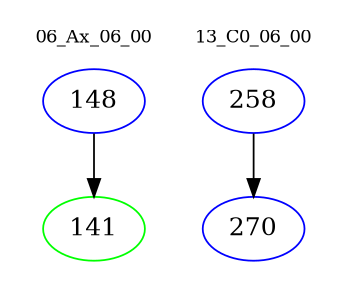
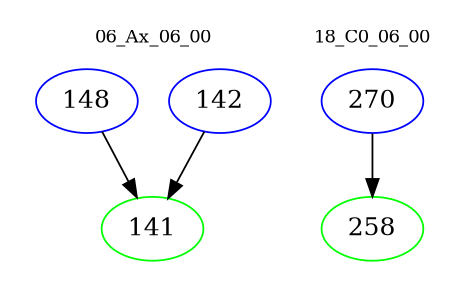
(254, 38) -> (372, 38)
none -> (220, 101)
(254, 101) -> (372, 229)
(254, 156) -> (372, 156)
